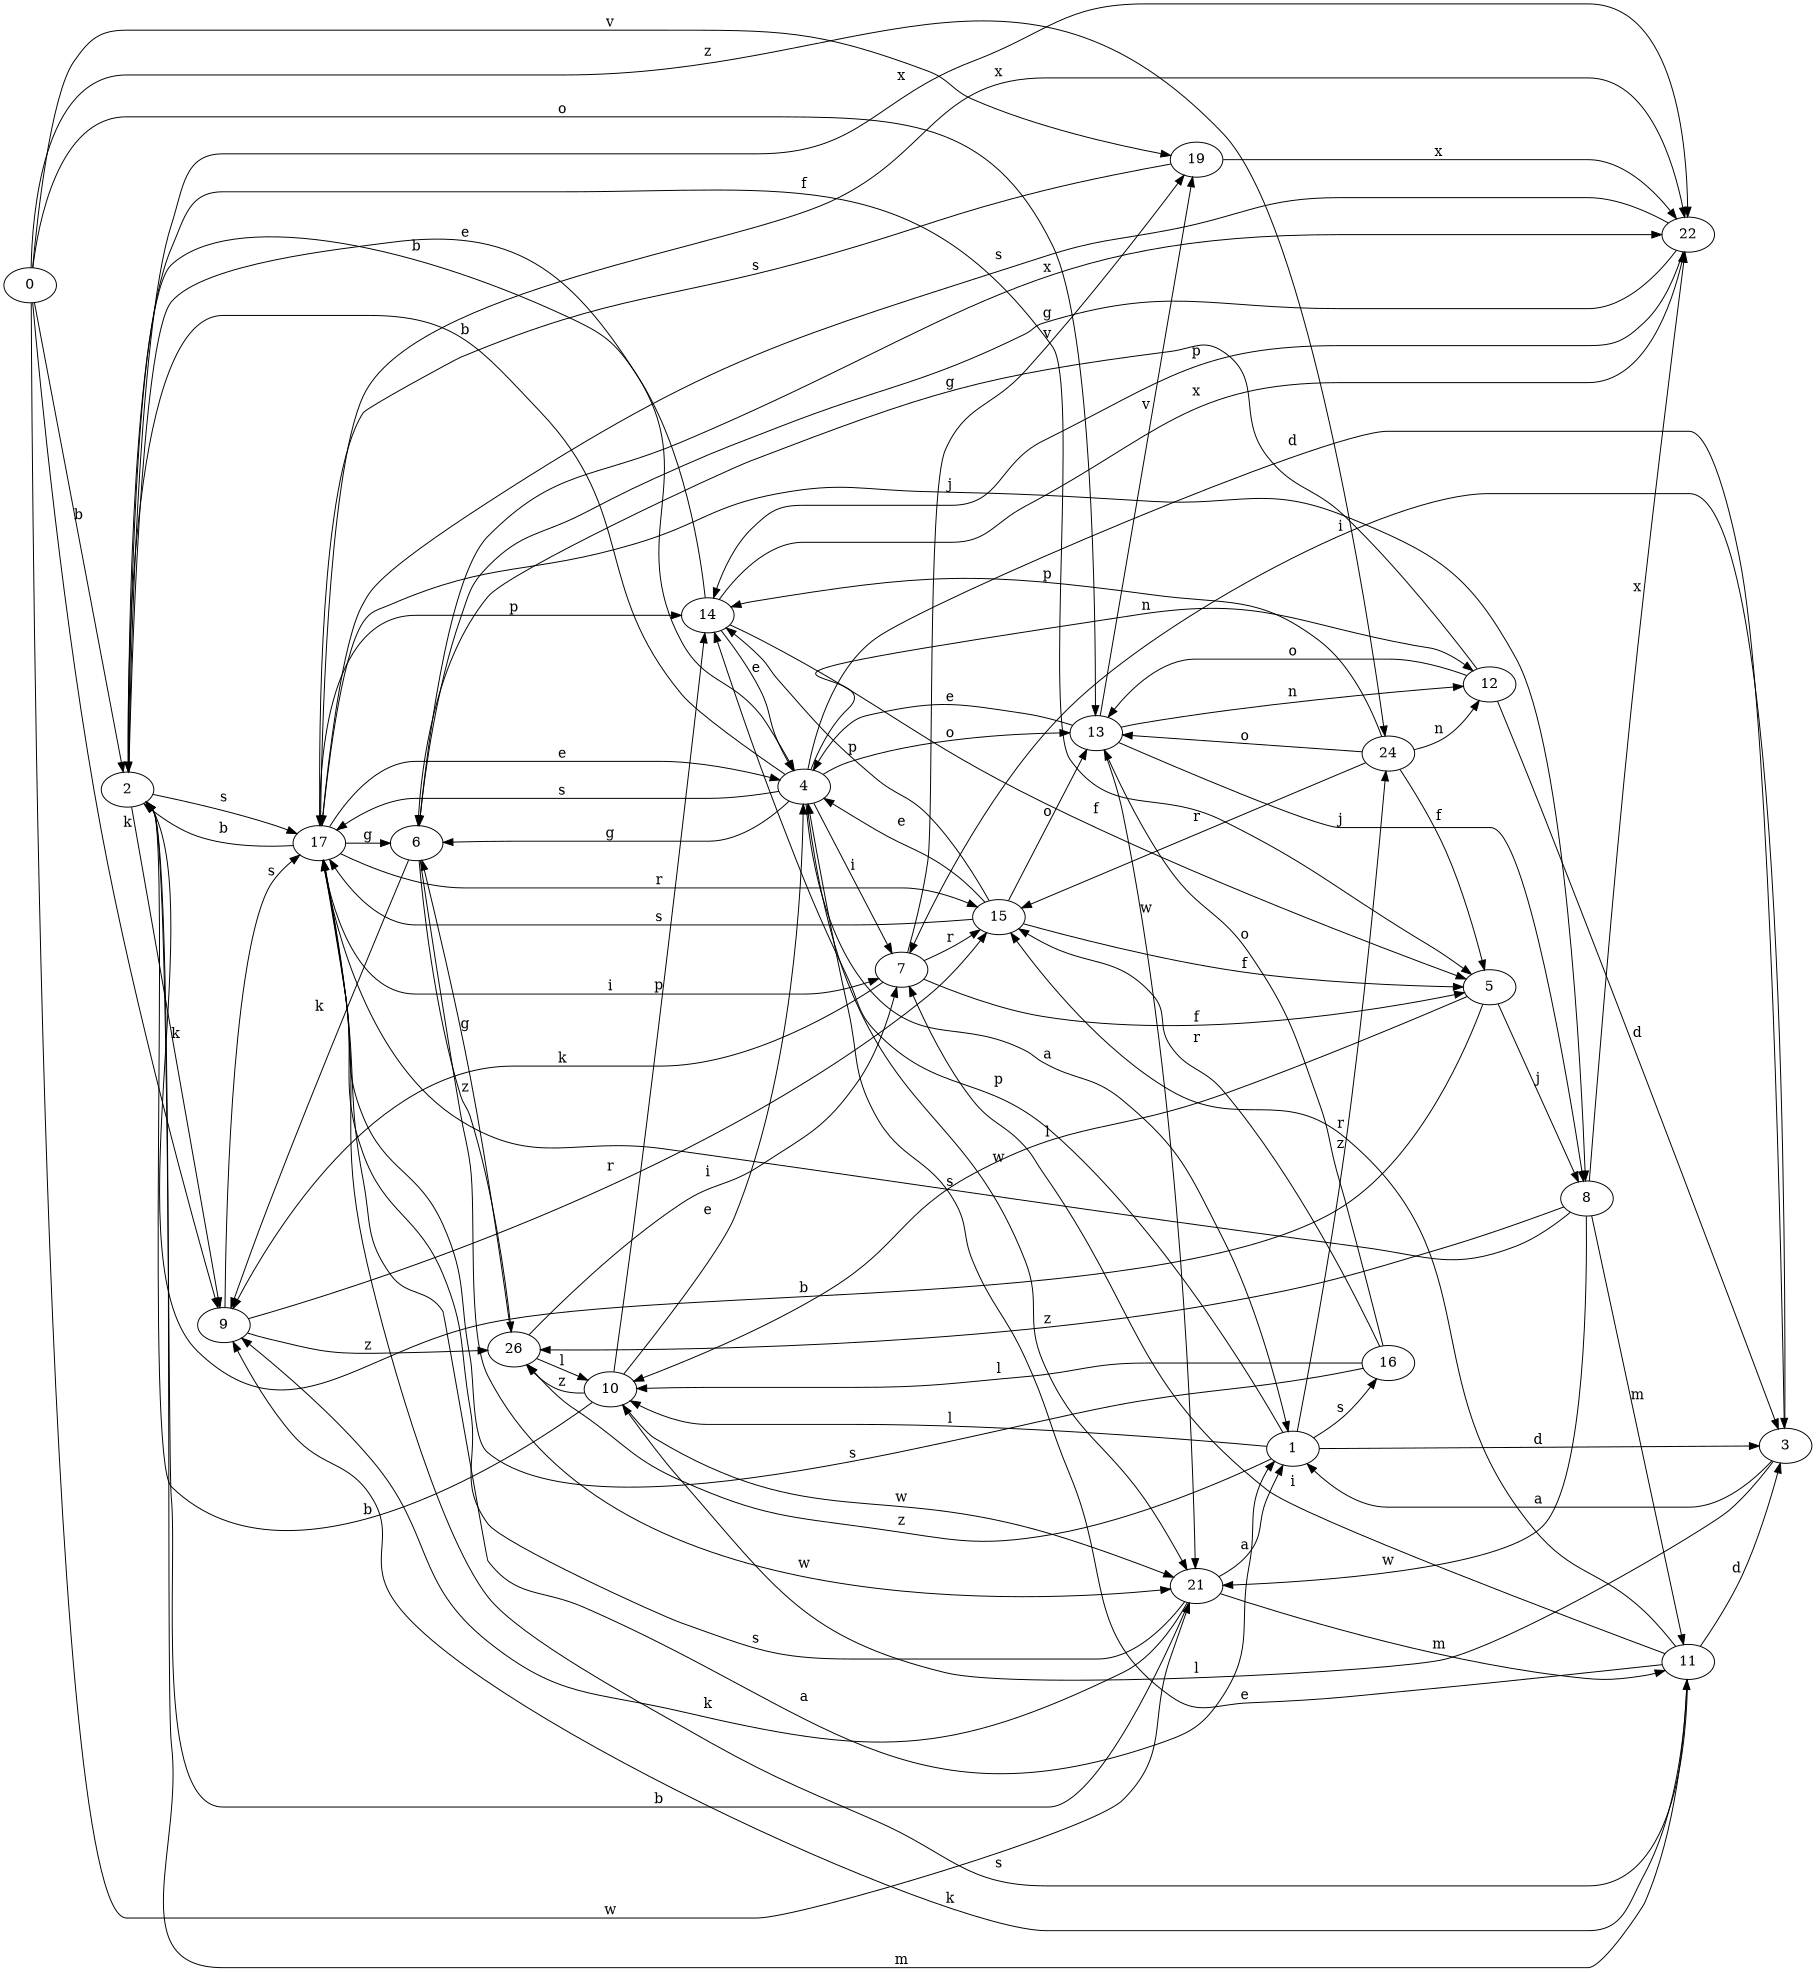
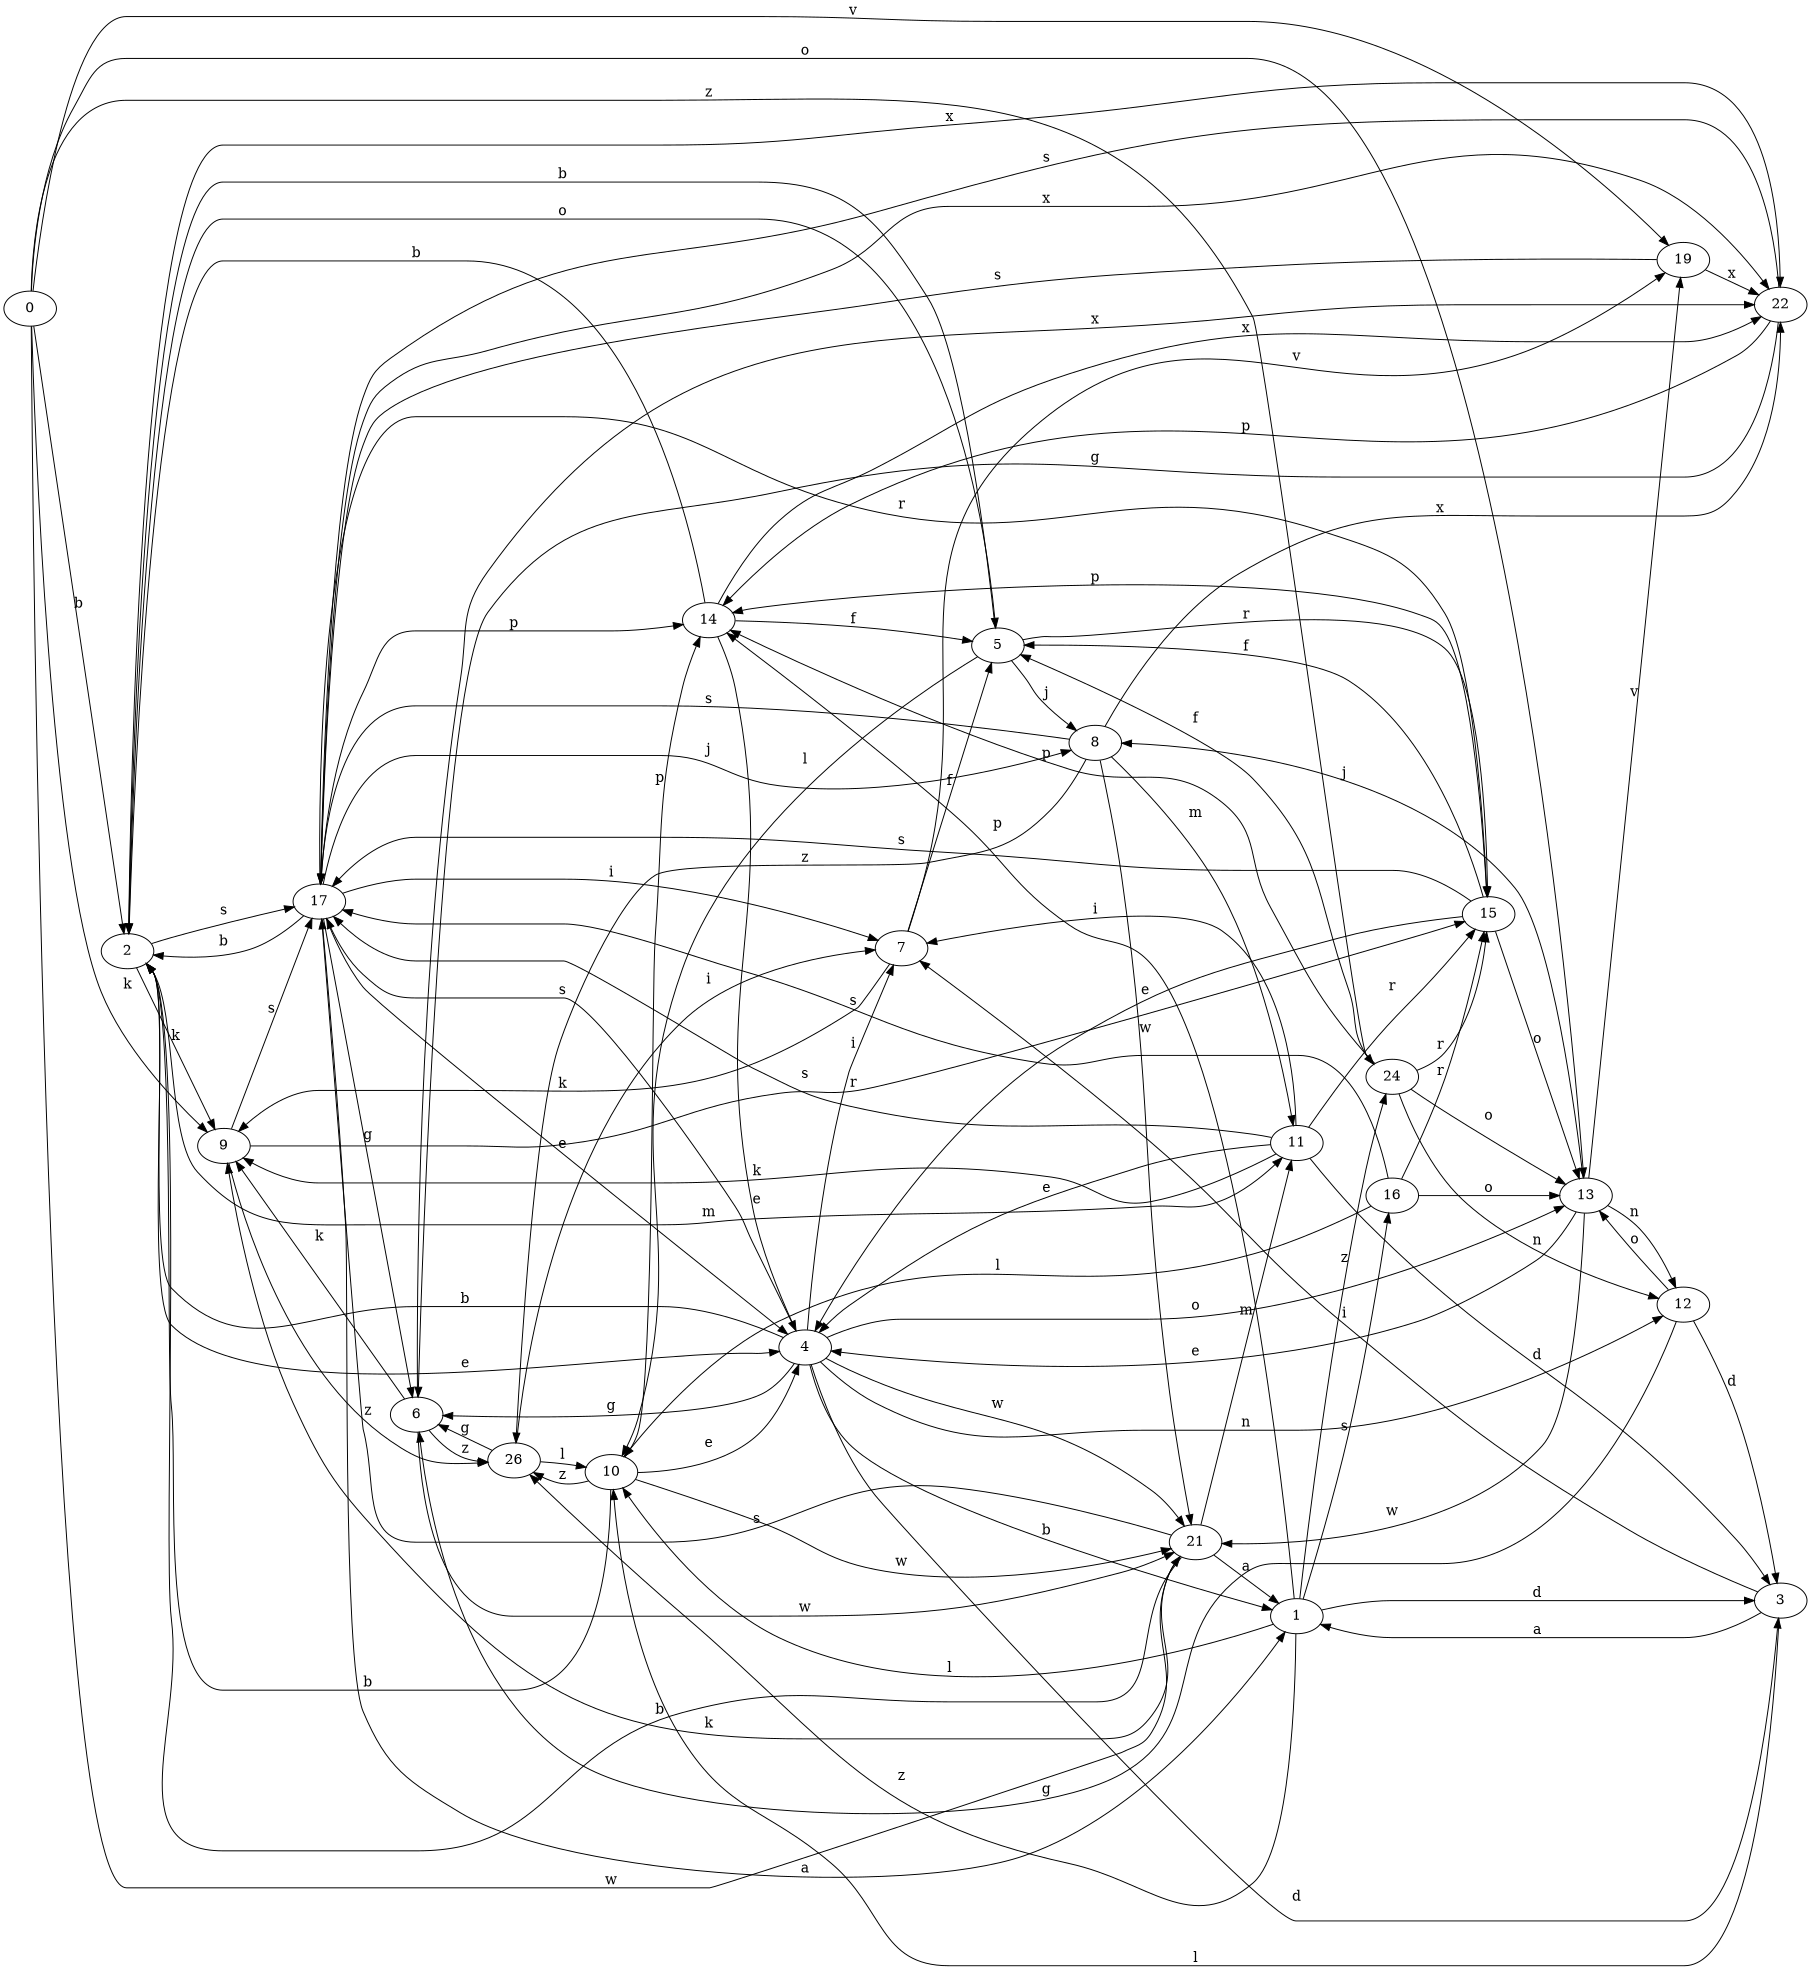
(804, 184) -> (563, 212)
(949, 949) -> (1359, 622)
(1048, 1055) -> (1047, 1531)
